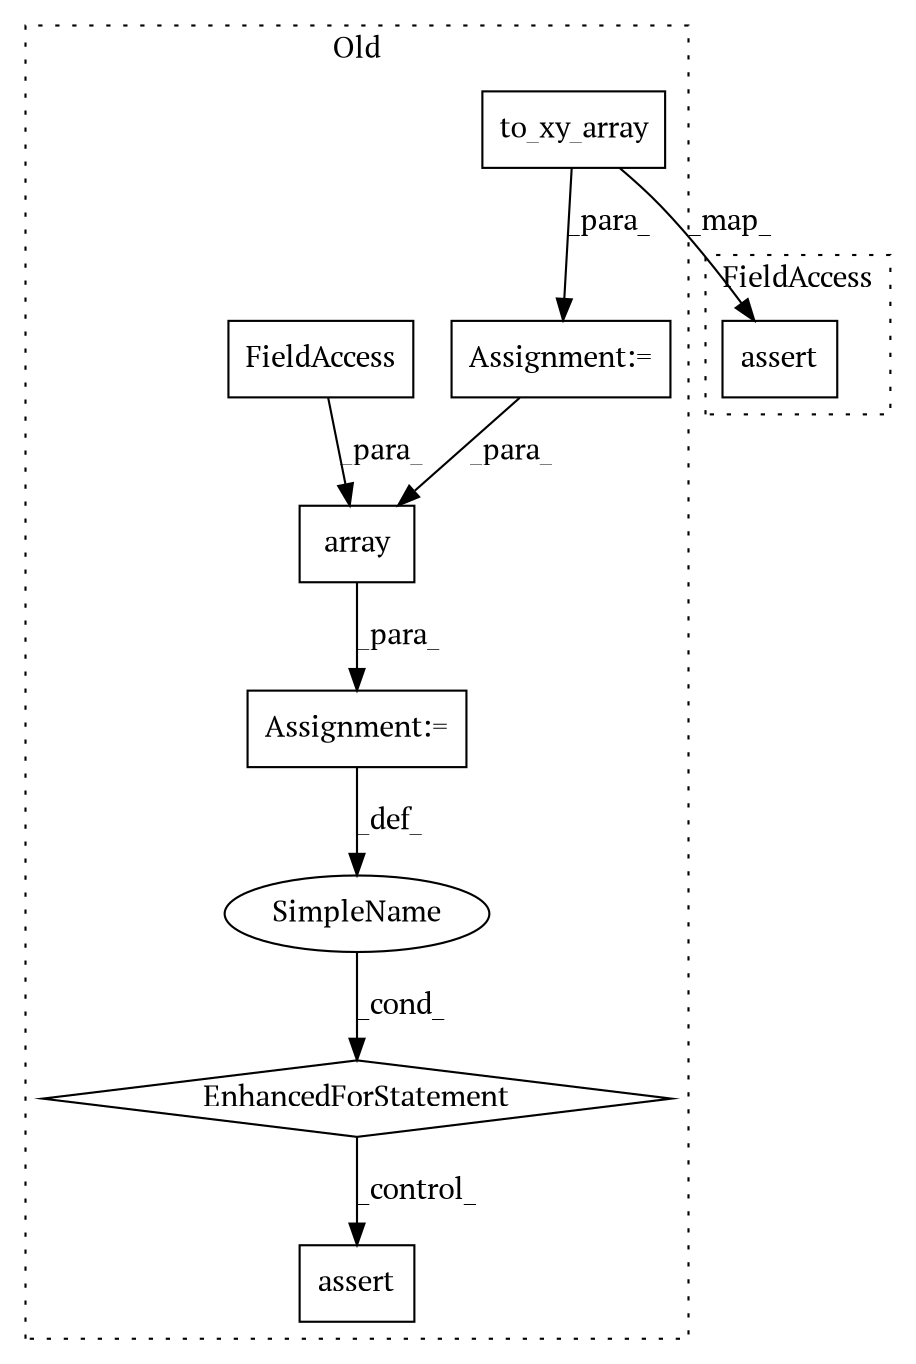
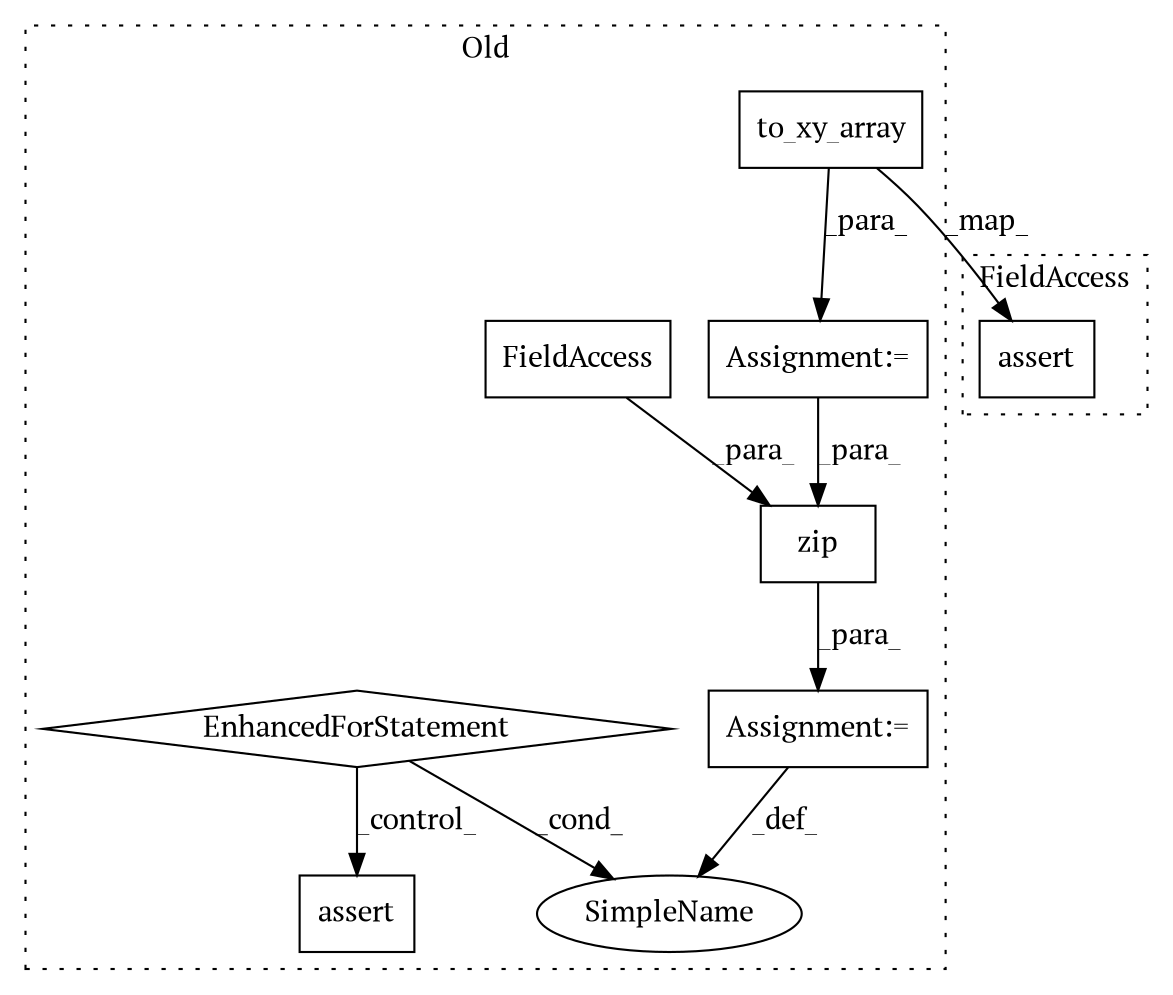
(357, 544) -> (818, 544)
(357, 996) -> (502, 814)
